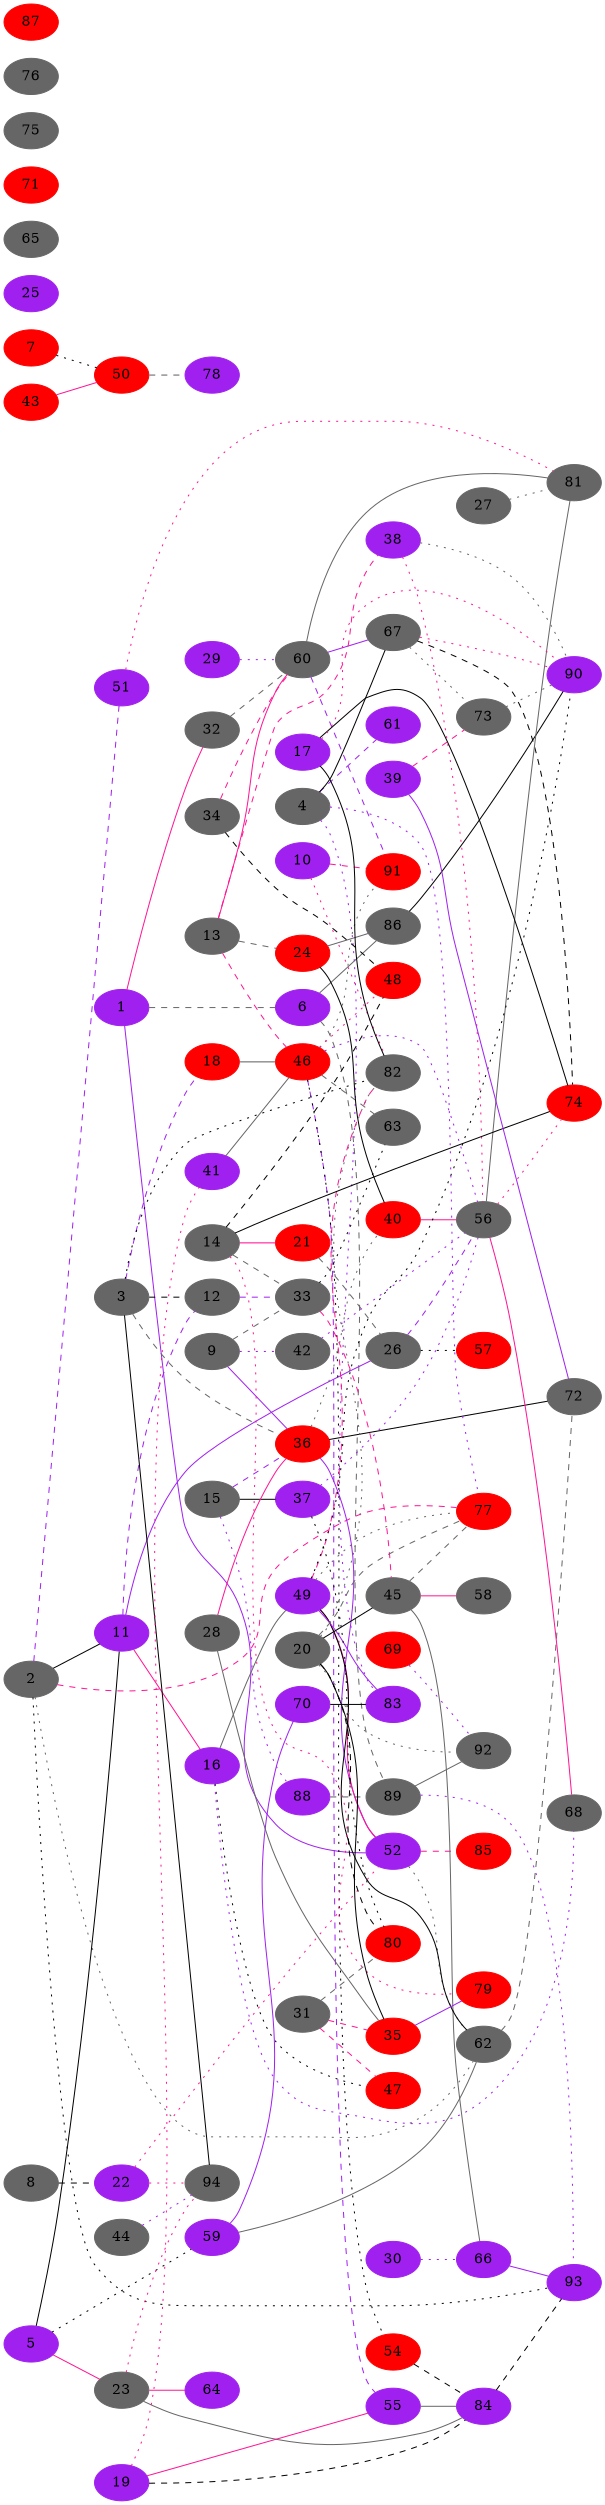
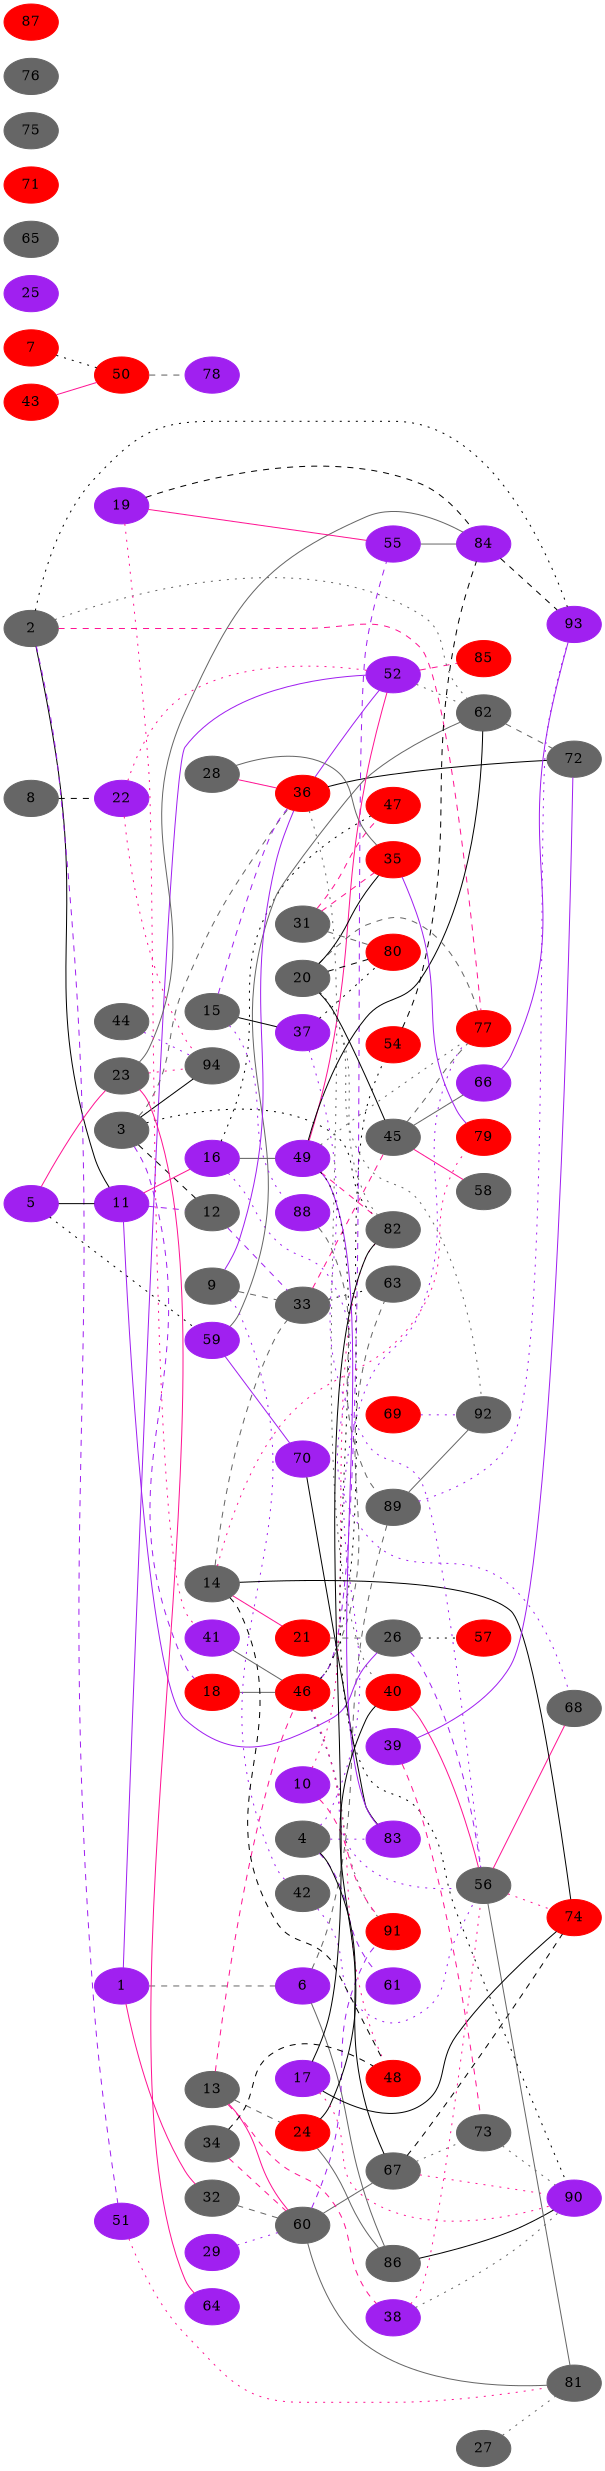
(355, 644) -> (342, 2202)
(393, 2259) -> none
